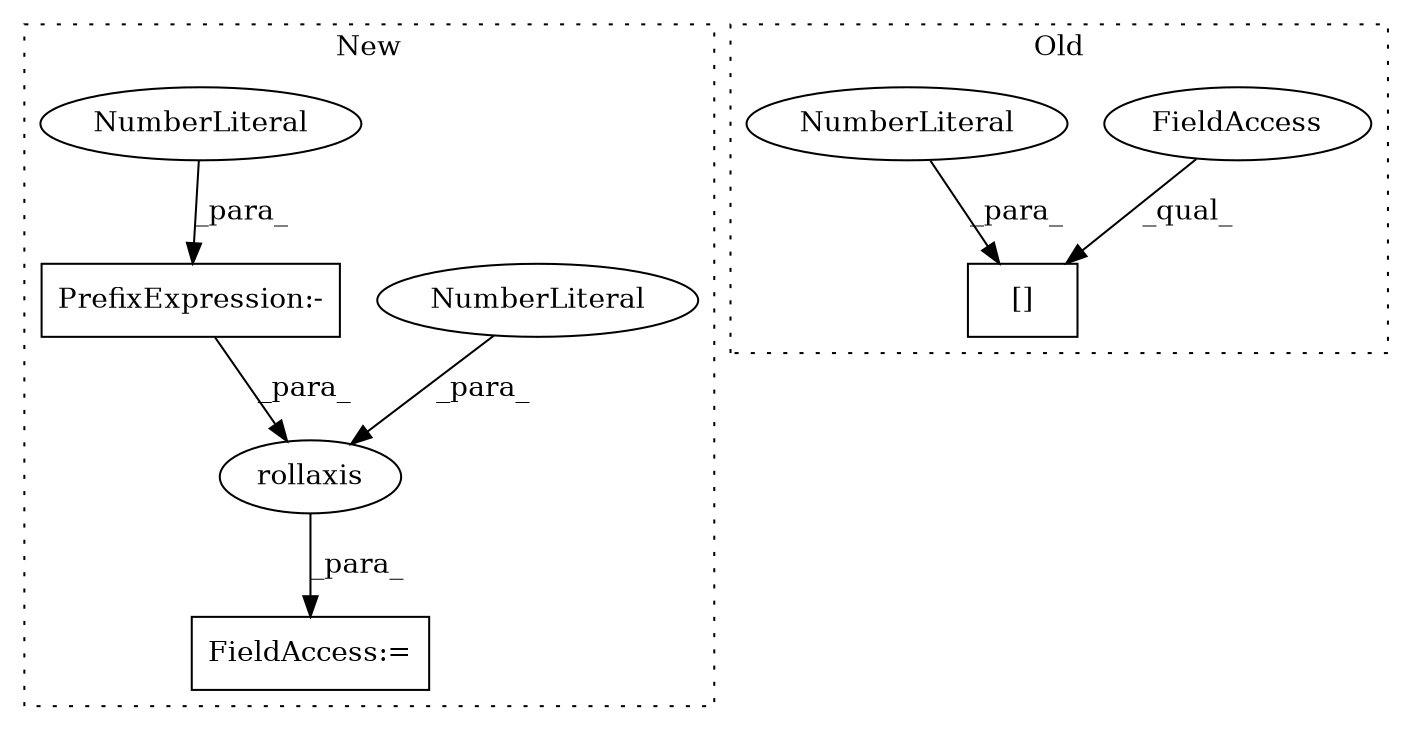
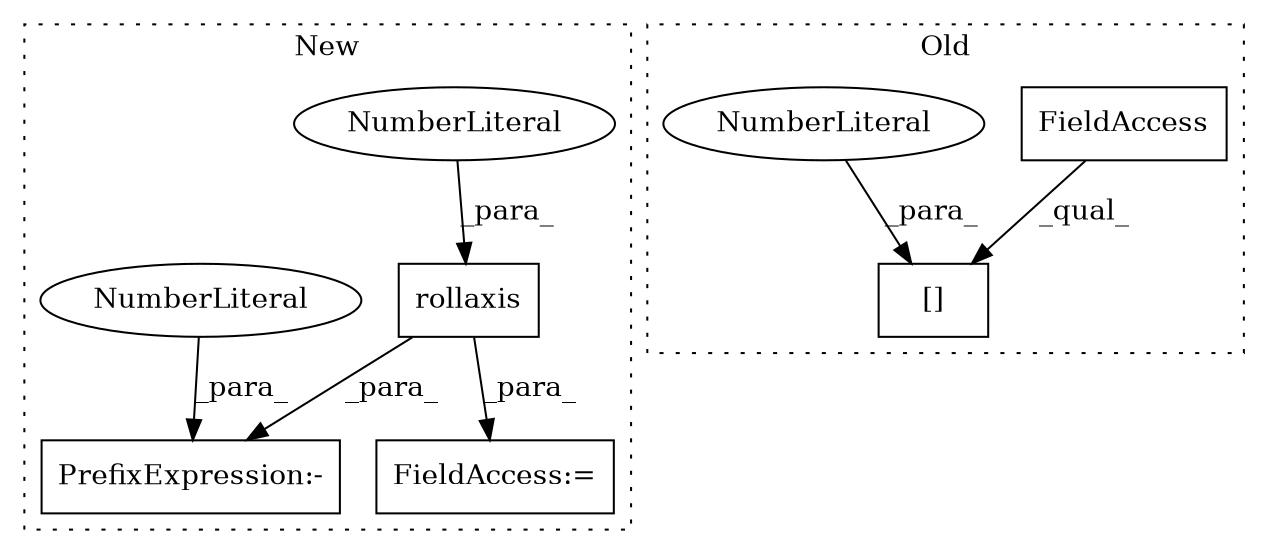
(1238, 124) -> (1124, 124)
(245, 381) -> (339, 383)
(310, 477) -> (469, 300)
